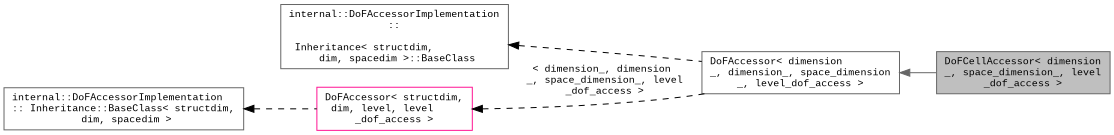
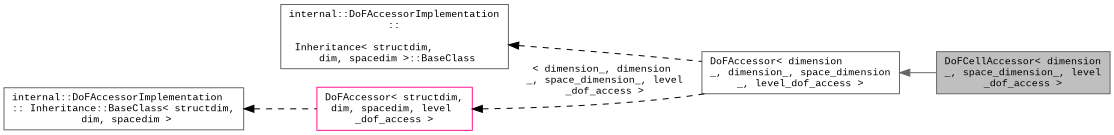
(395, 109) -> (395, 109)
